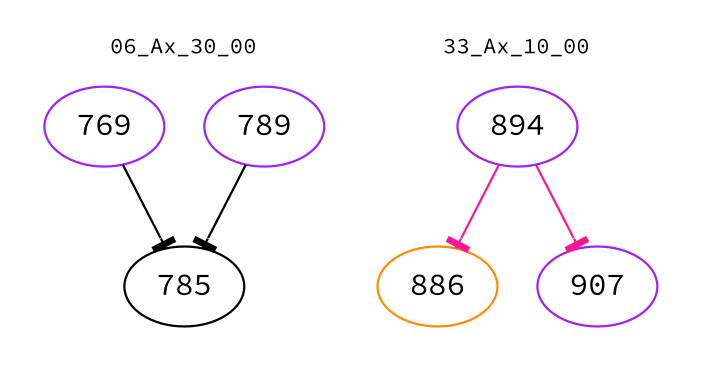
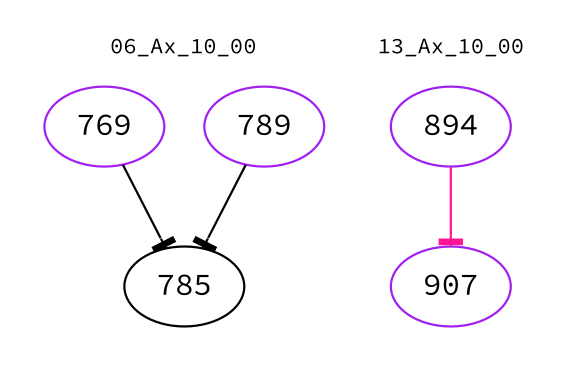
(184, 48) -> (184, 48)
(517, 48) -> (452, 48)
(438, 286) -> none
